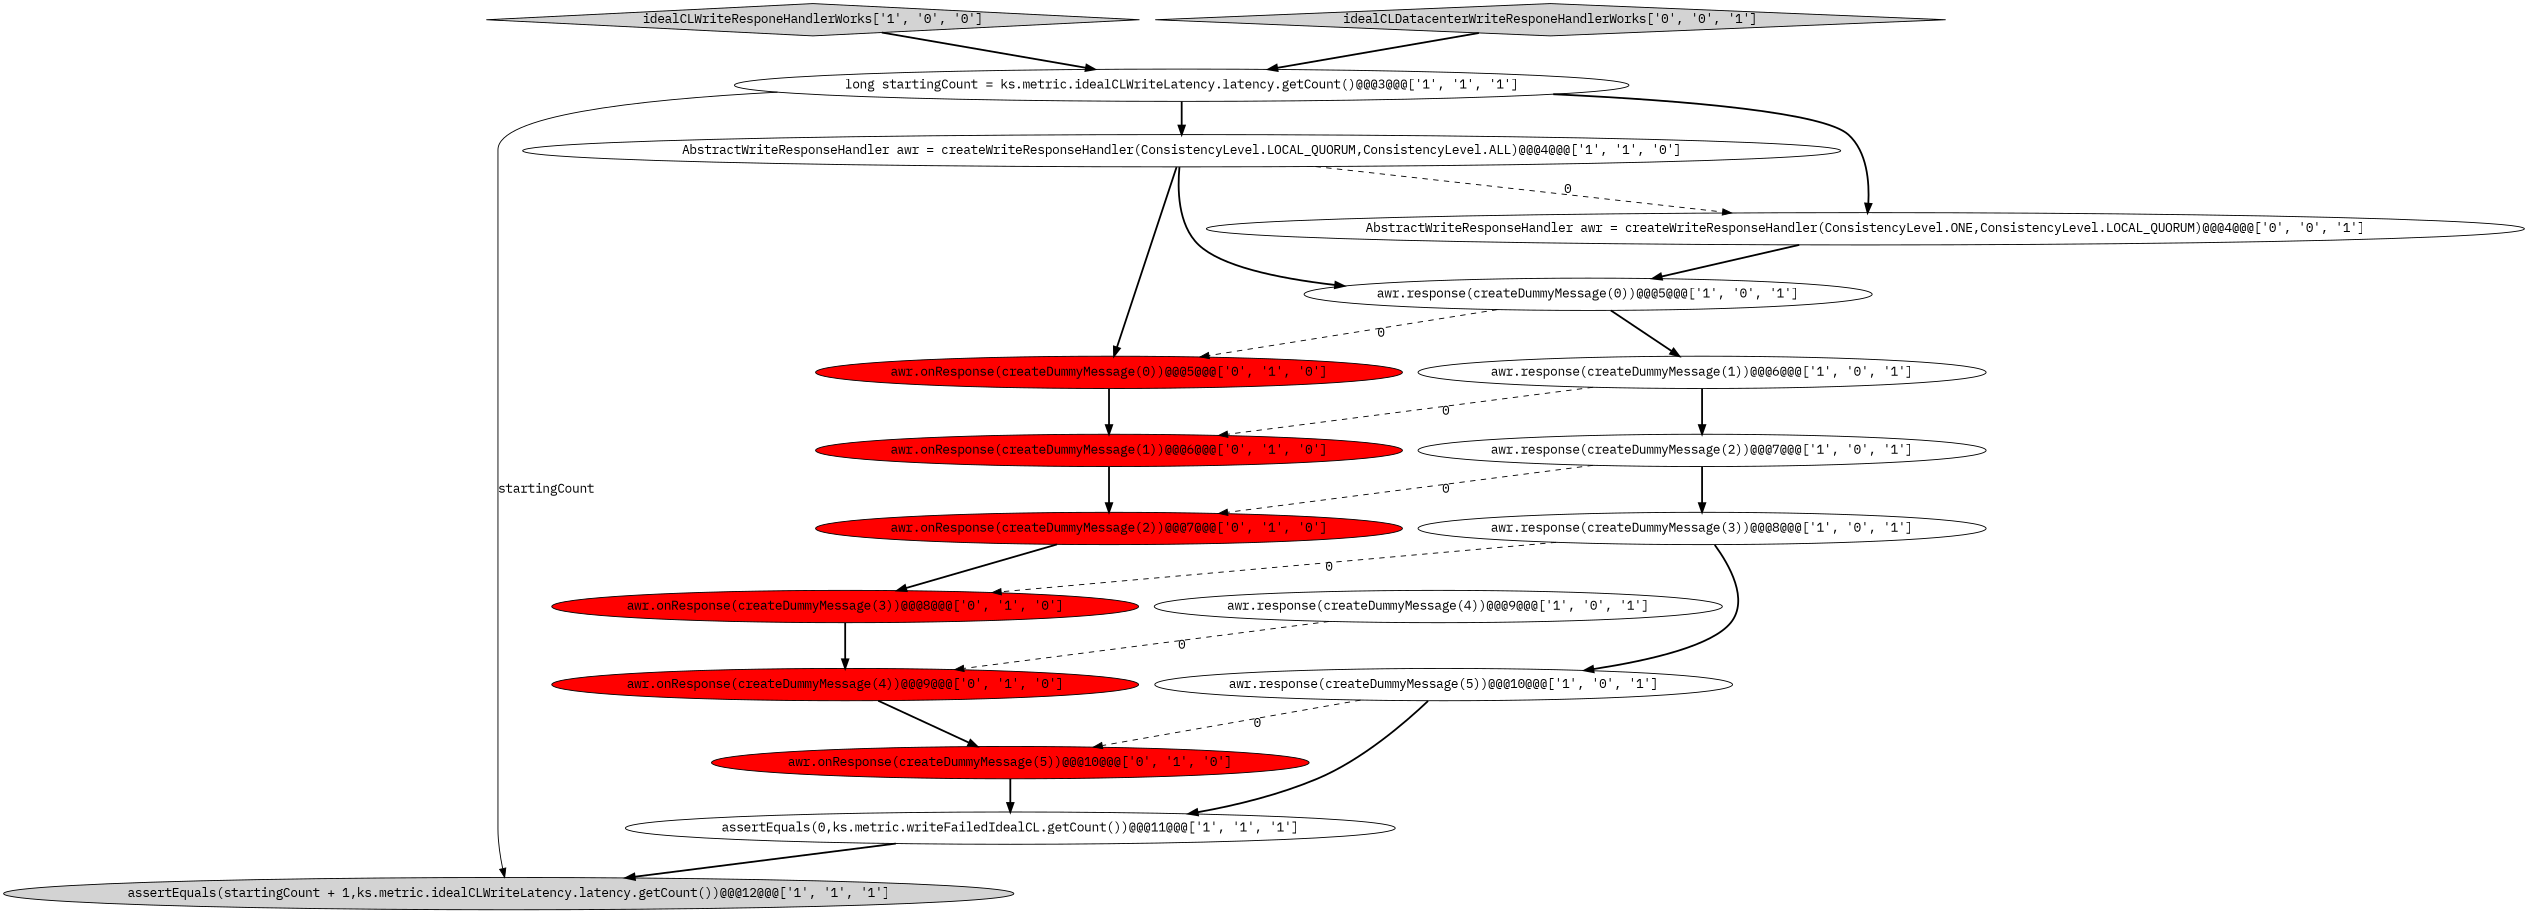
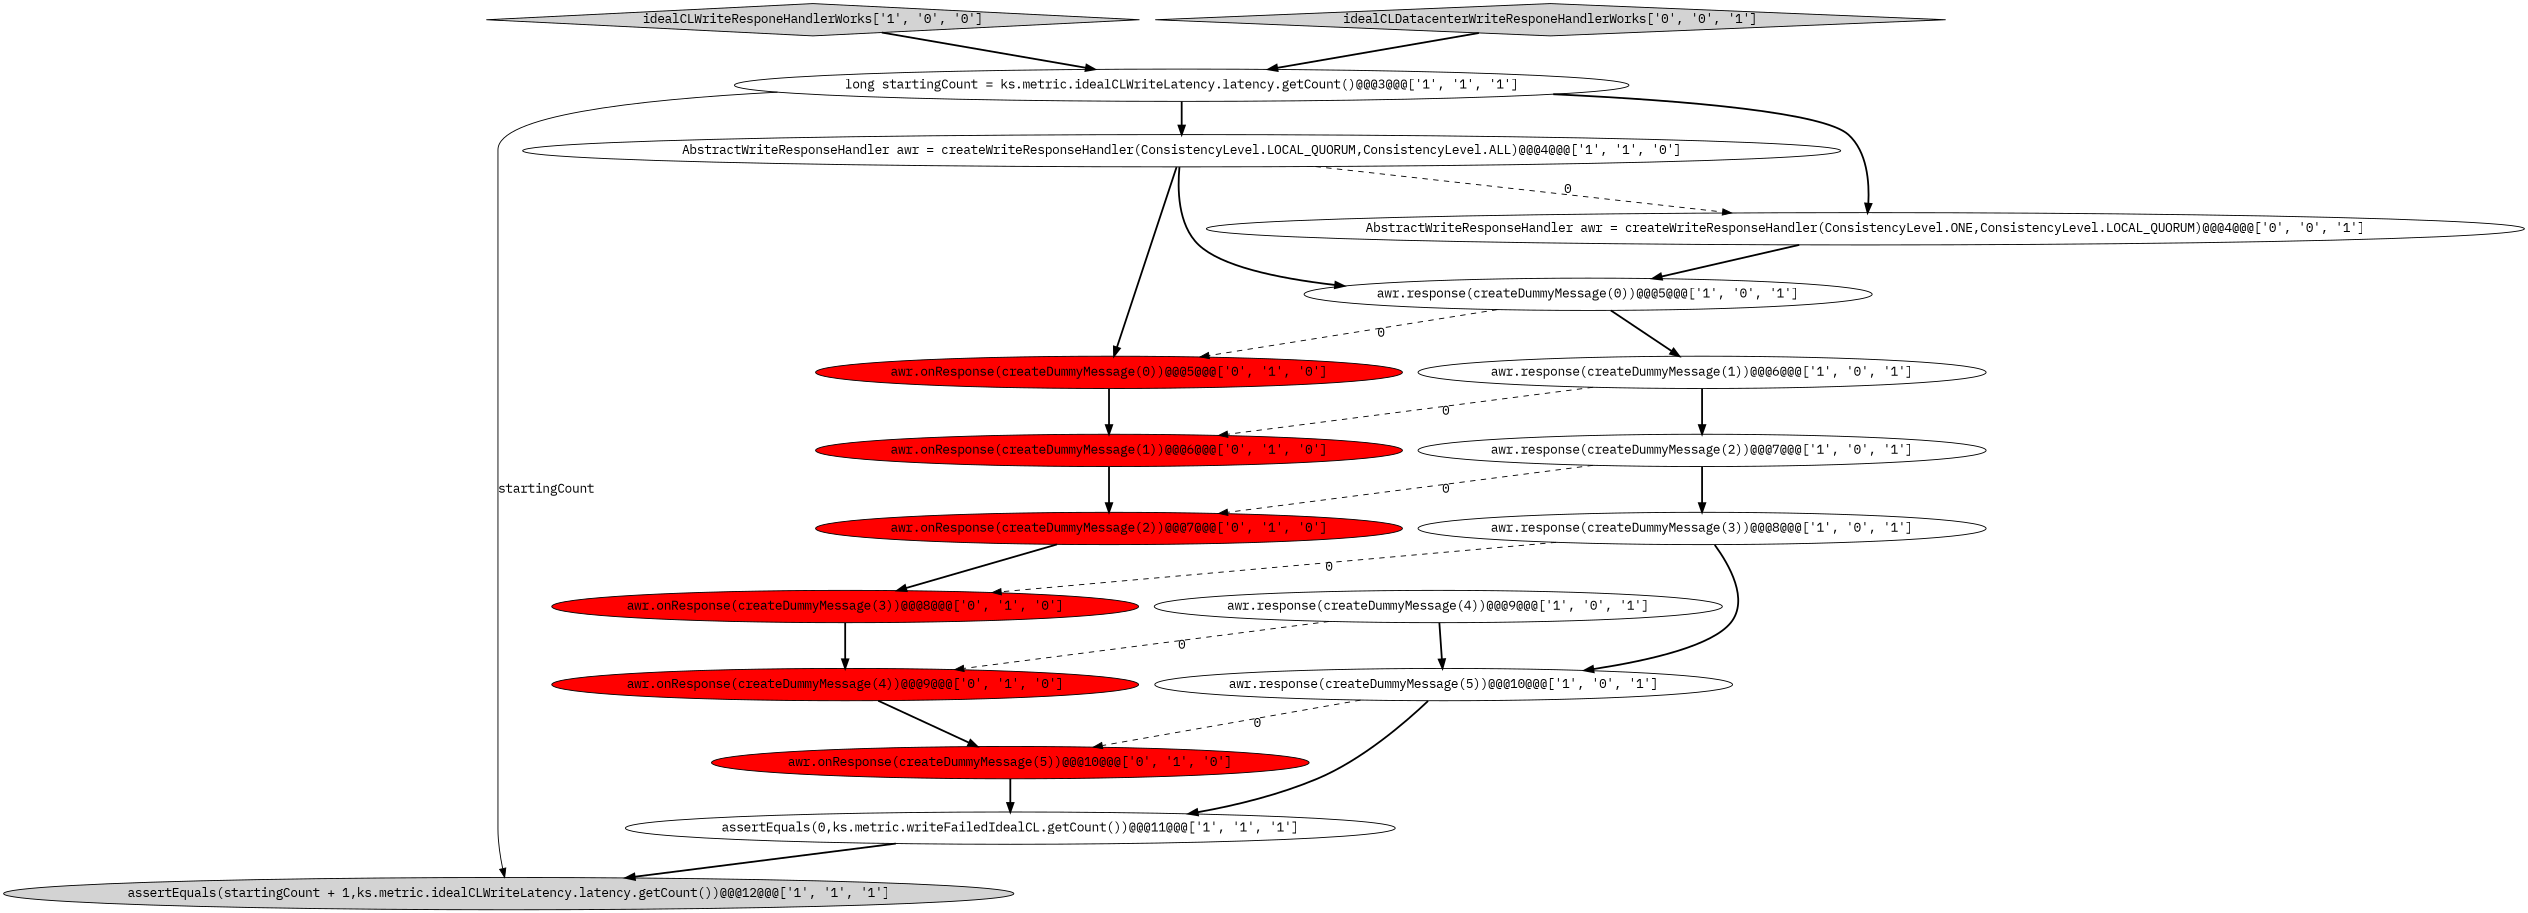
none -> (1441, 641)
